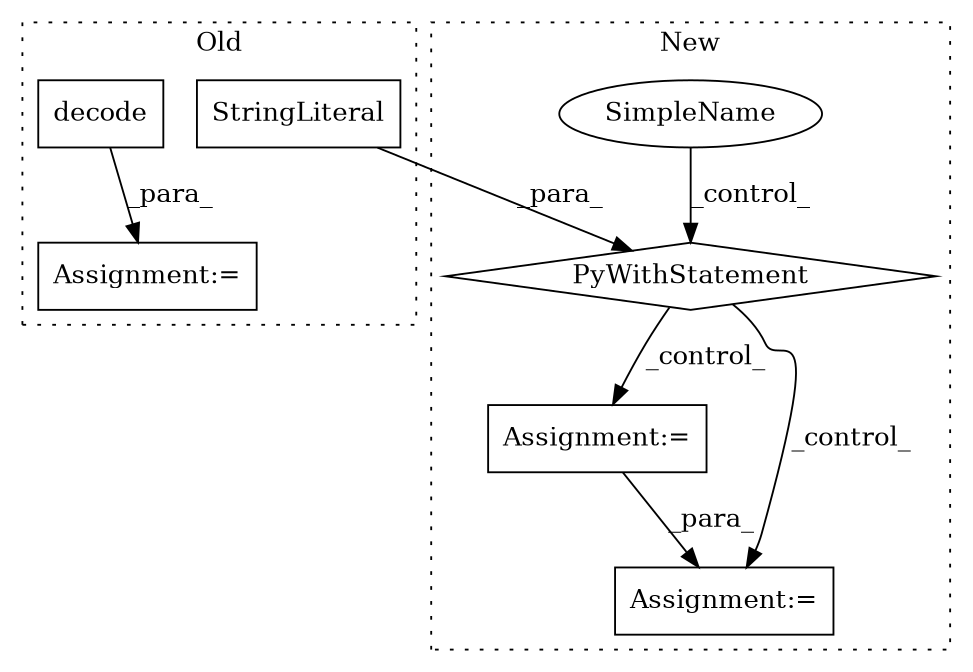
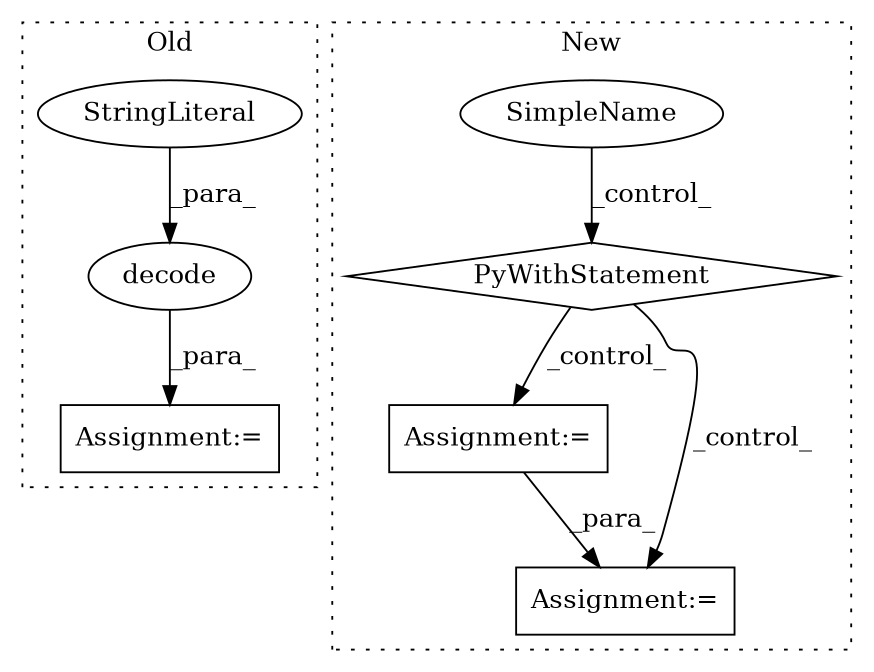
(101, 114) -> (170, 276)
(299, 114) -> (170, 114)
(496, 196) -> (170, 186)
